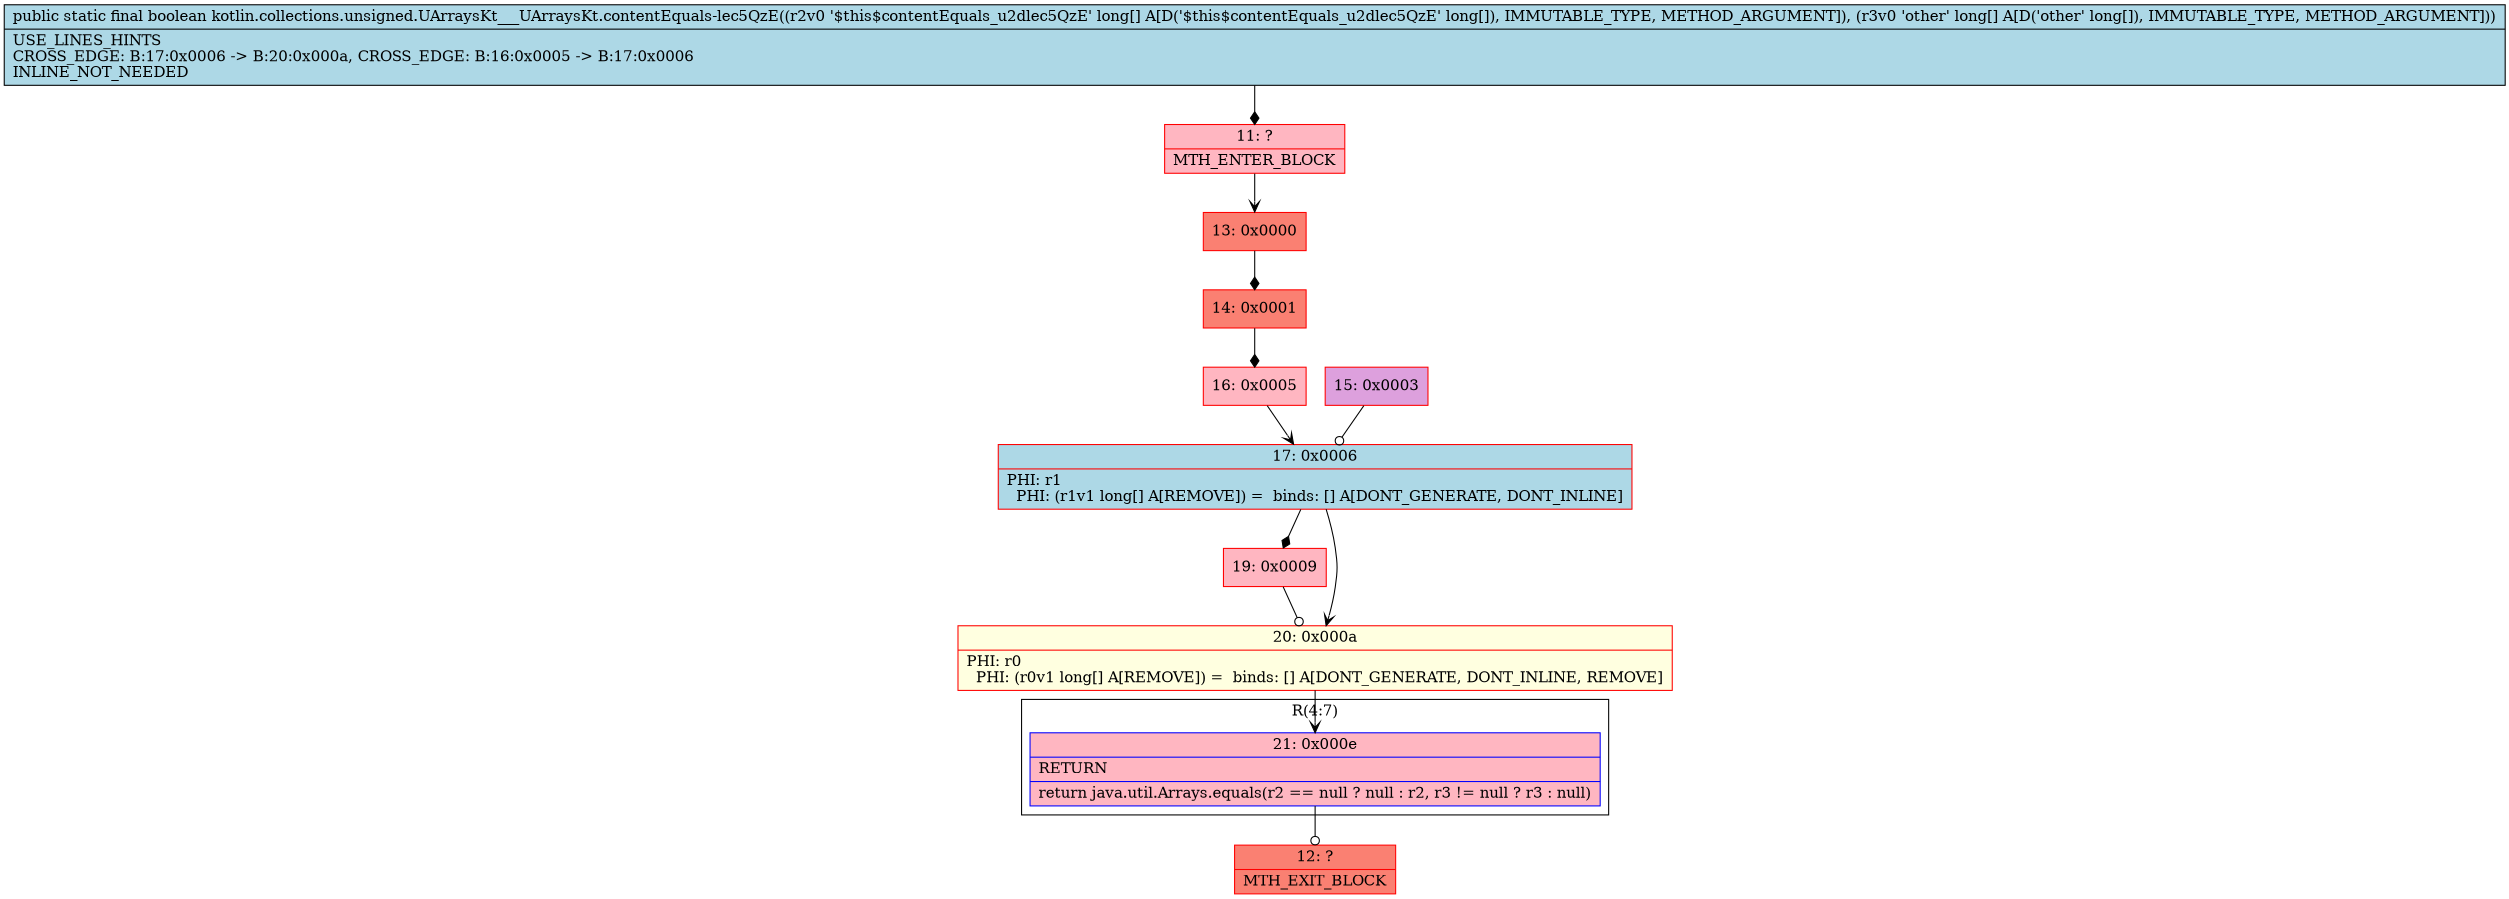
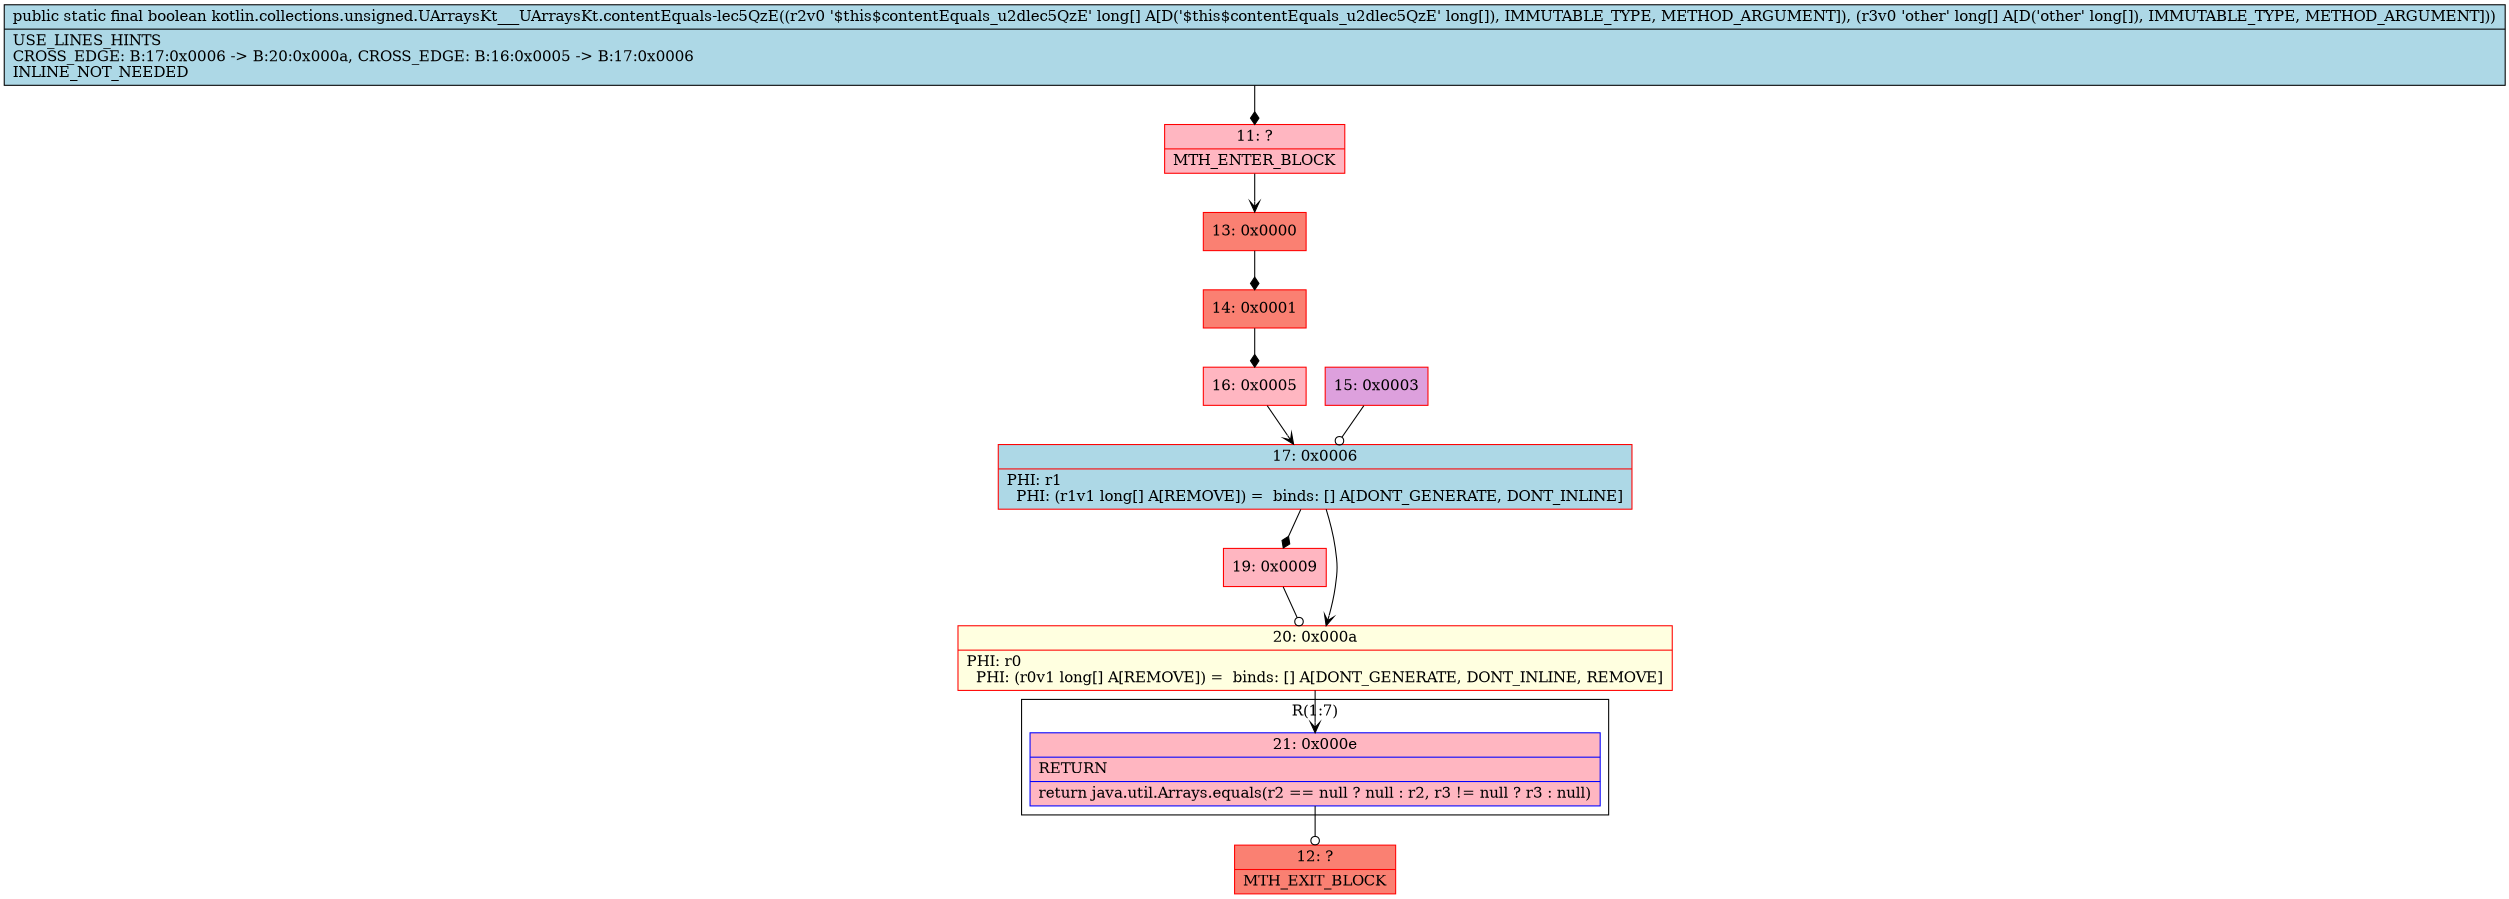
(1315, 712) -> (1315, 712)
